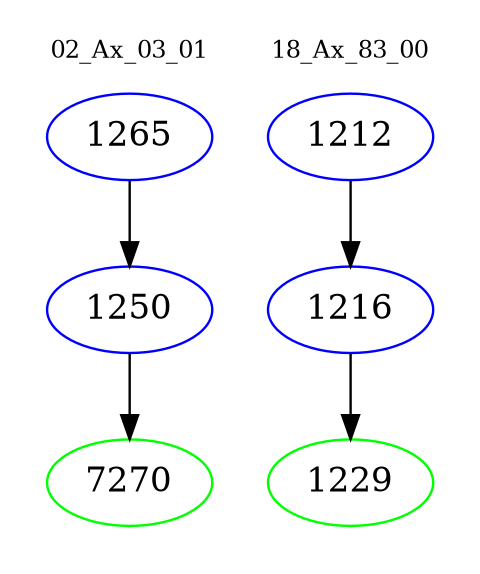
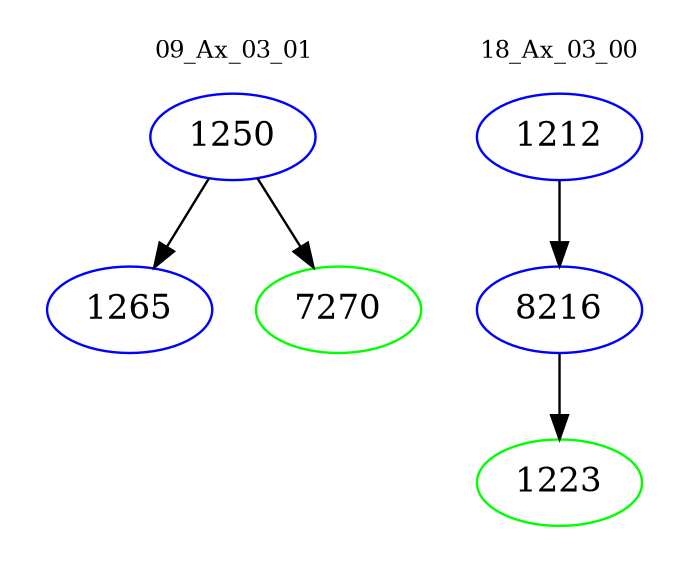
(130, 52) -> (234, 52)
(351, 52) -> (560, 52)
(130, 212) -> (188, 212)
(351, 310) -> (560, 310)
(351, 483) -> (560, 483)
